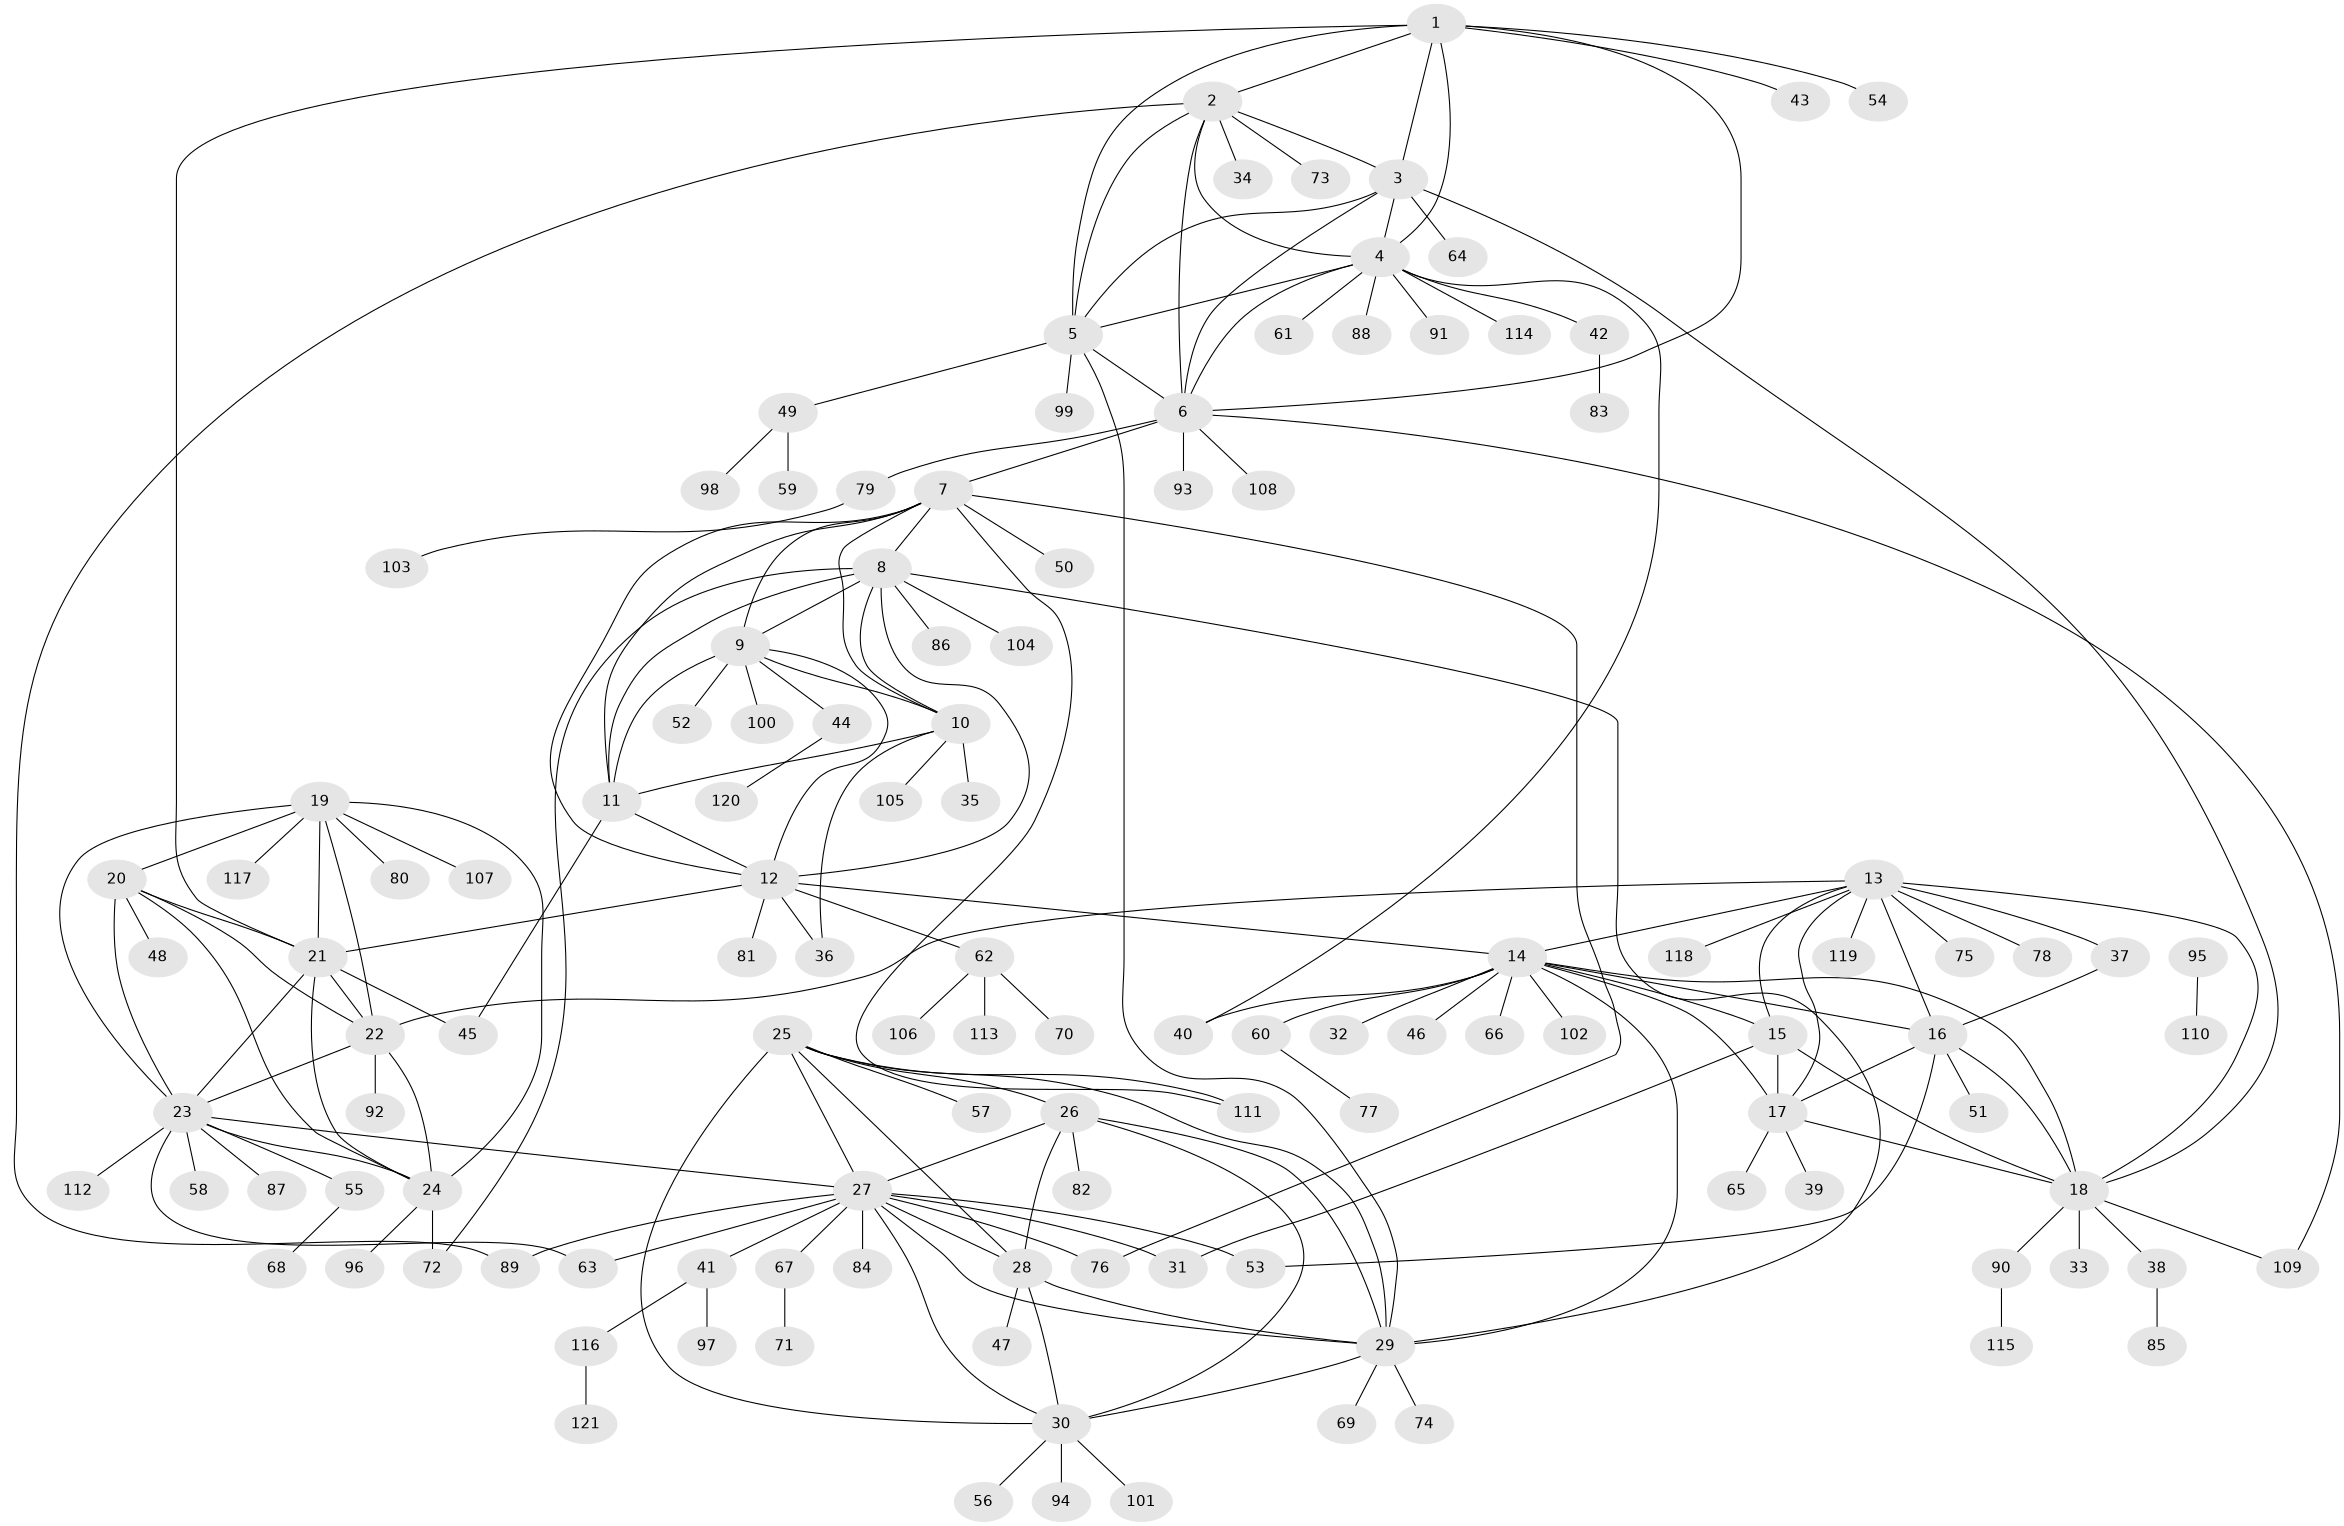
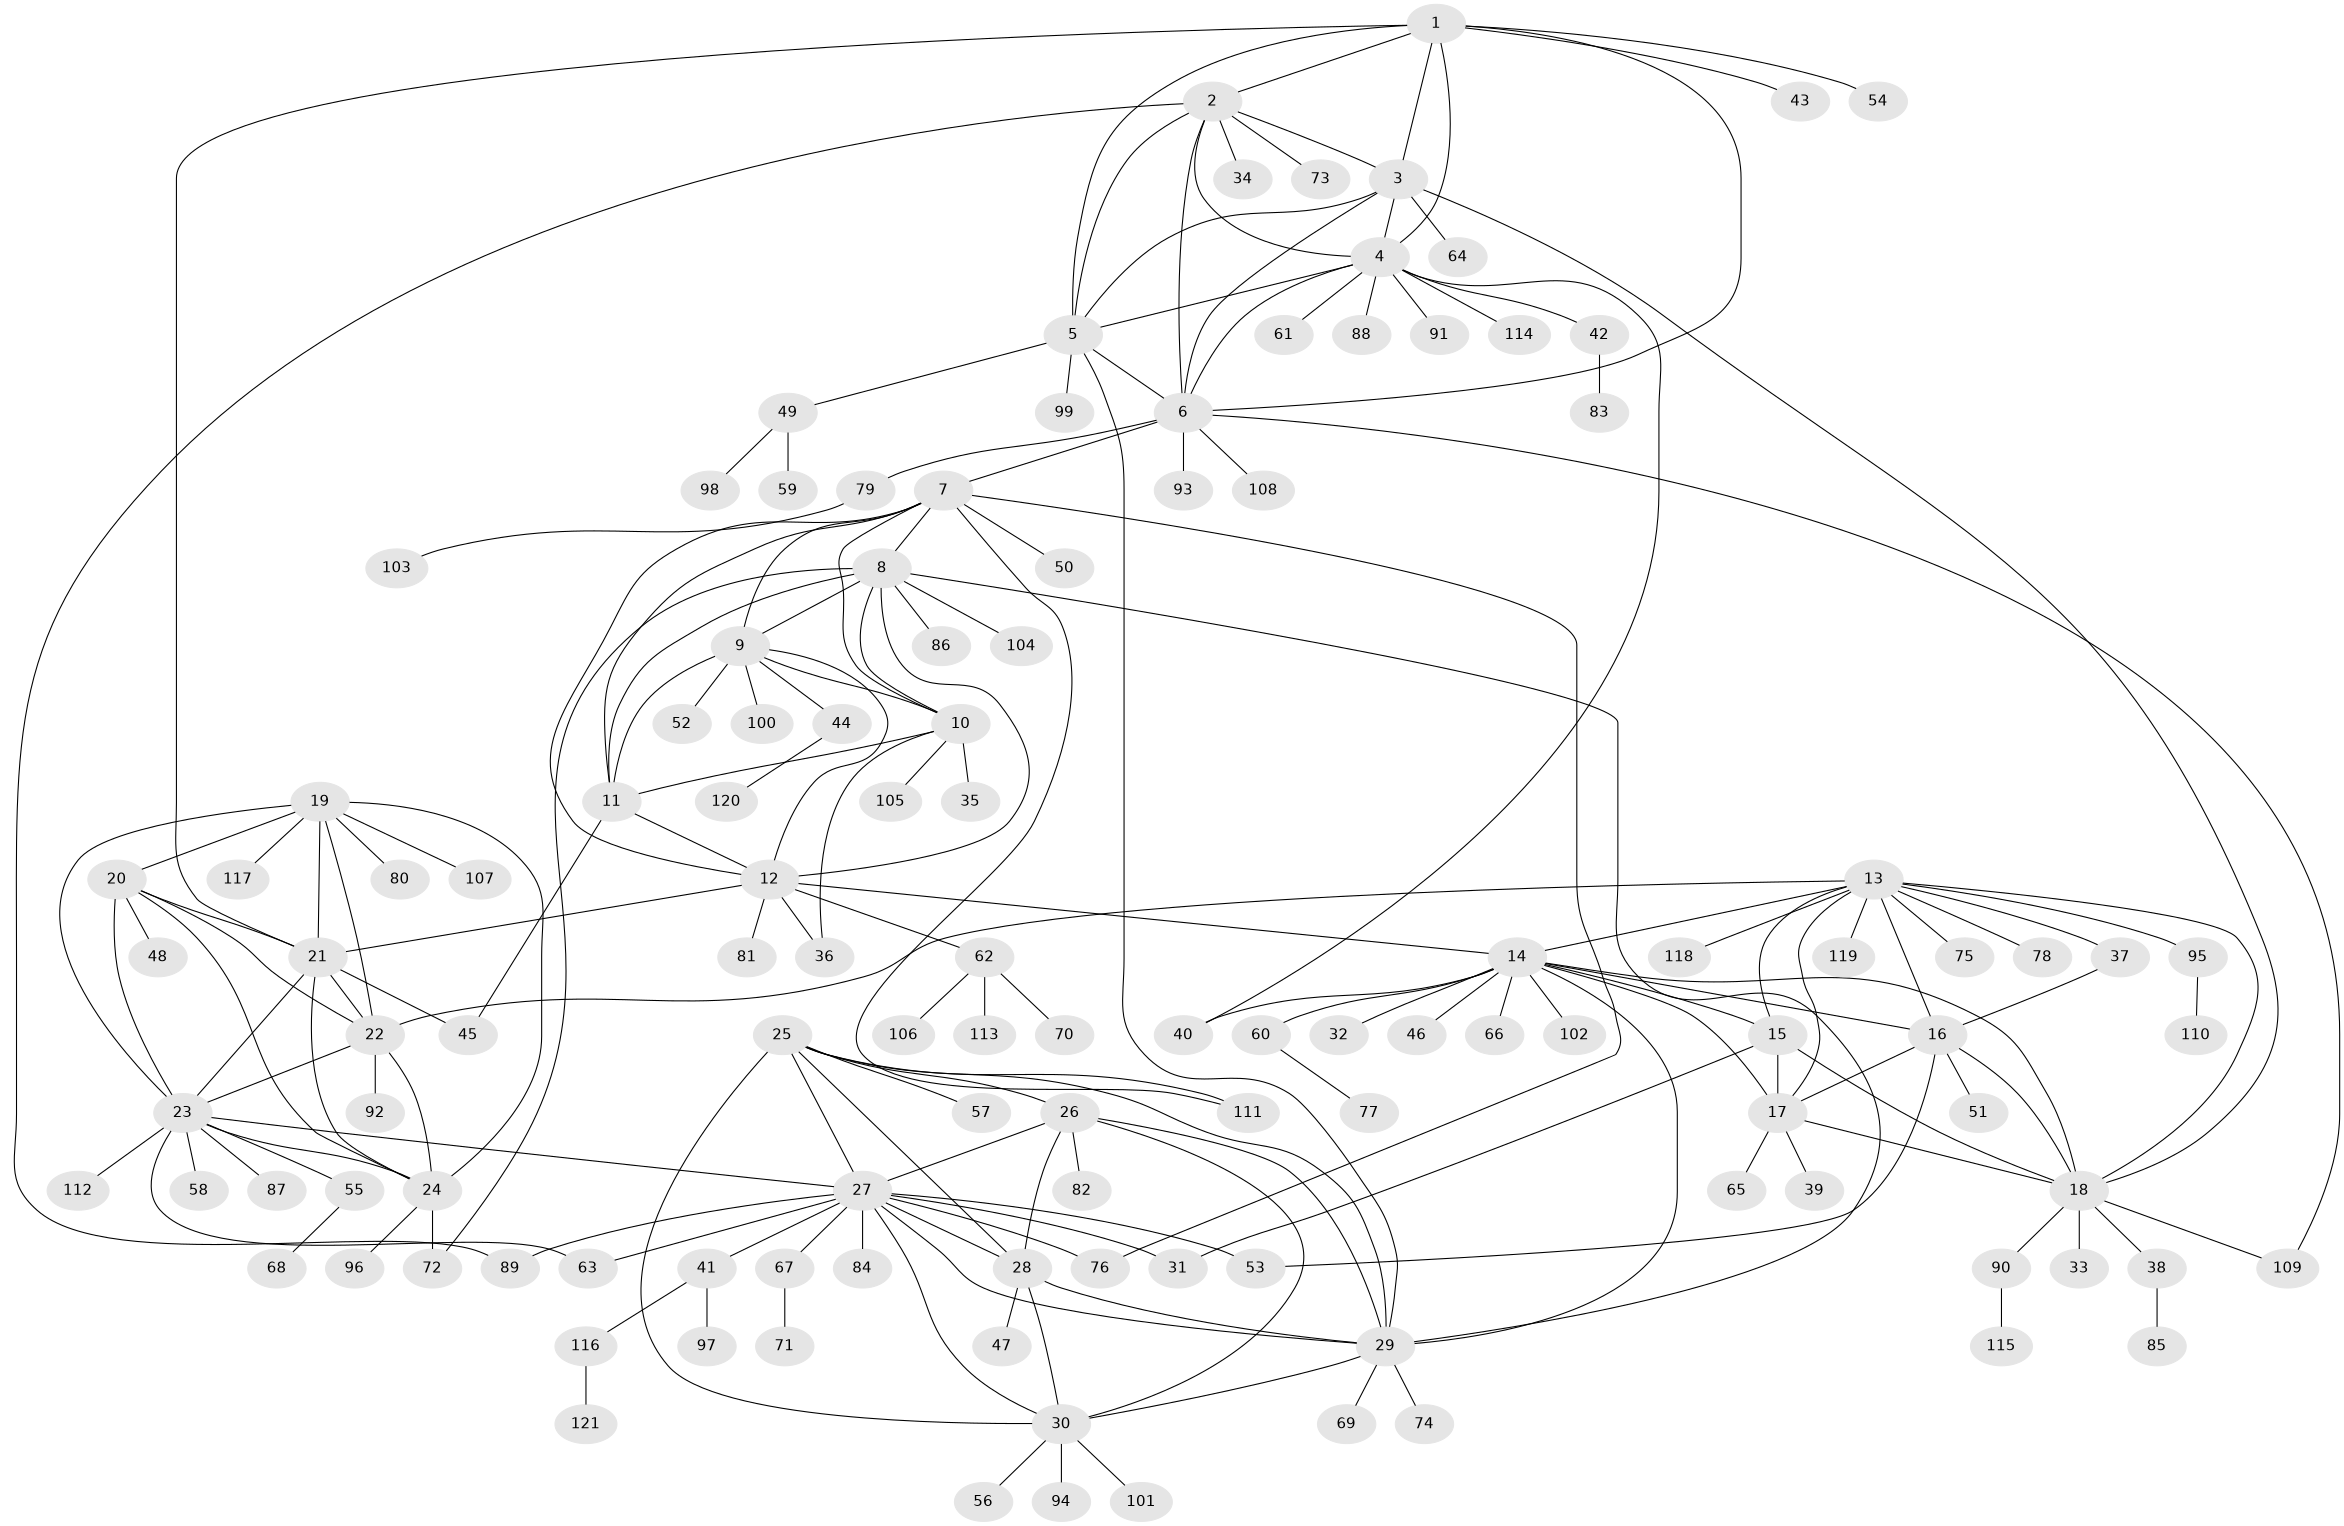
none -> (2041, 907)
